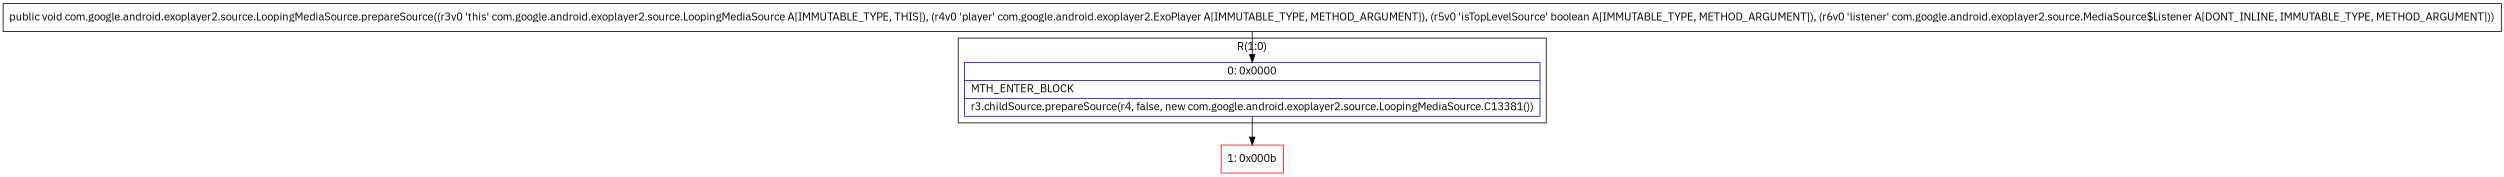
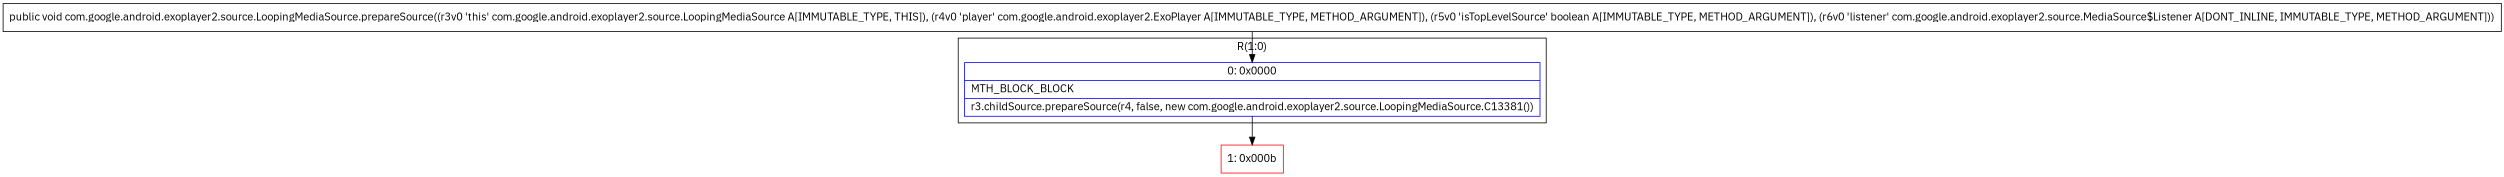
(1022, 89) -> (1022, 89)
